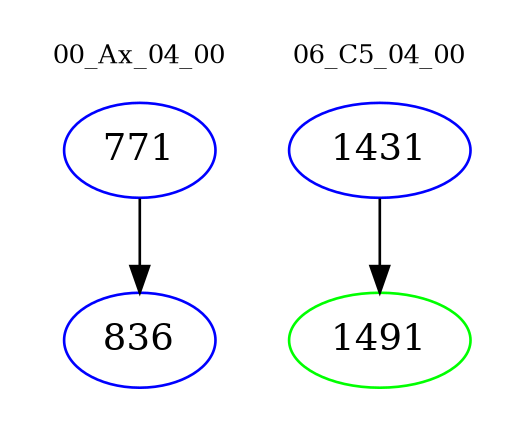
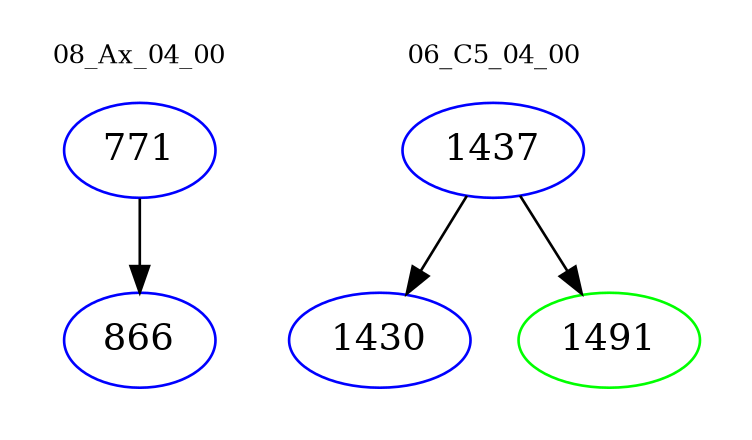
(140, 57) -> (140, 57)
(380, 150) -> (493, 150)
(140, 340) -> (140, 340)
none -> (380, 340)
